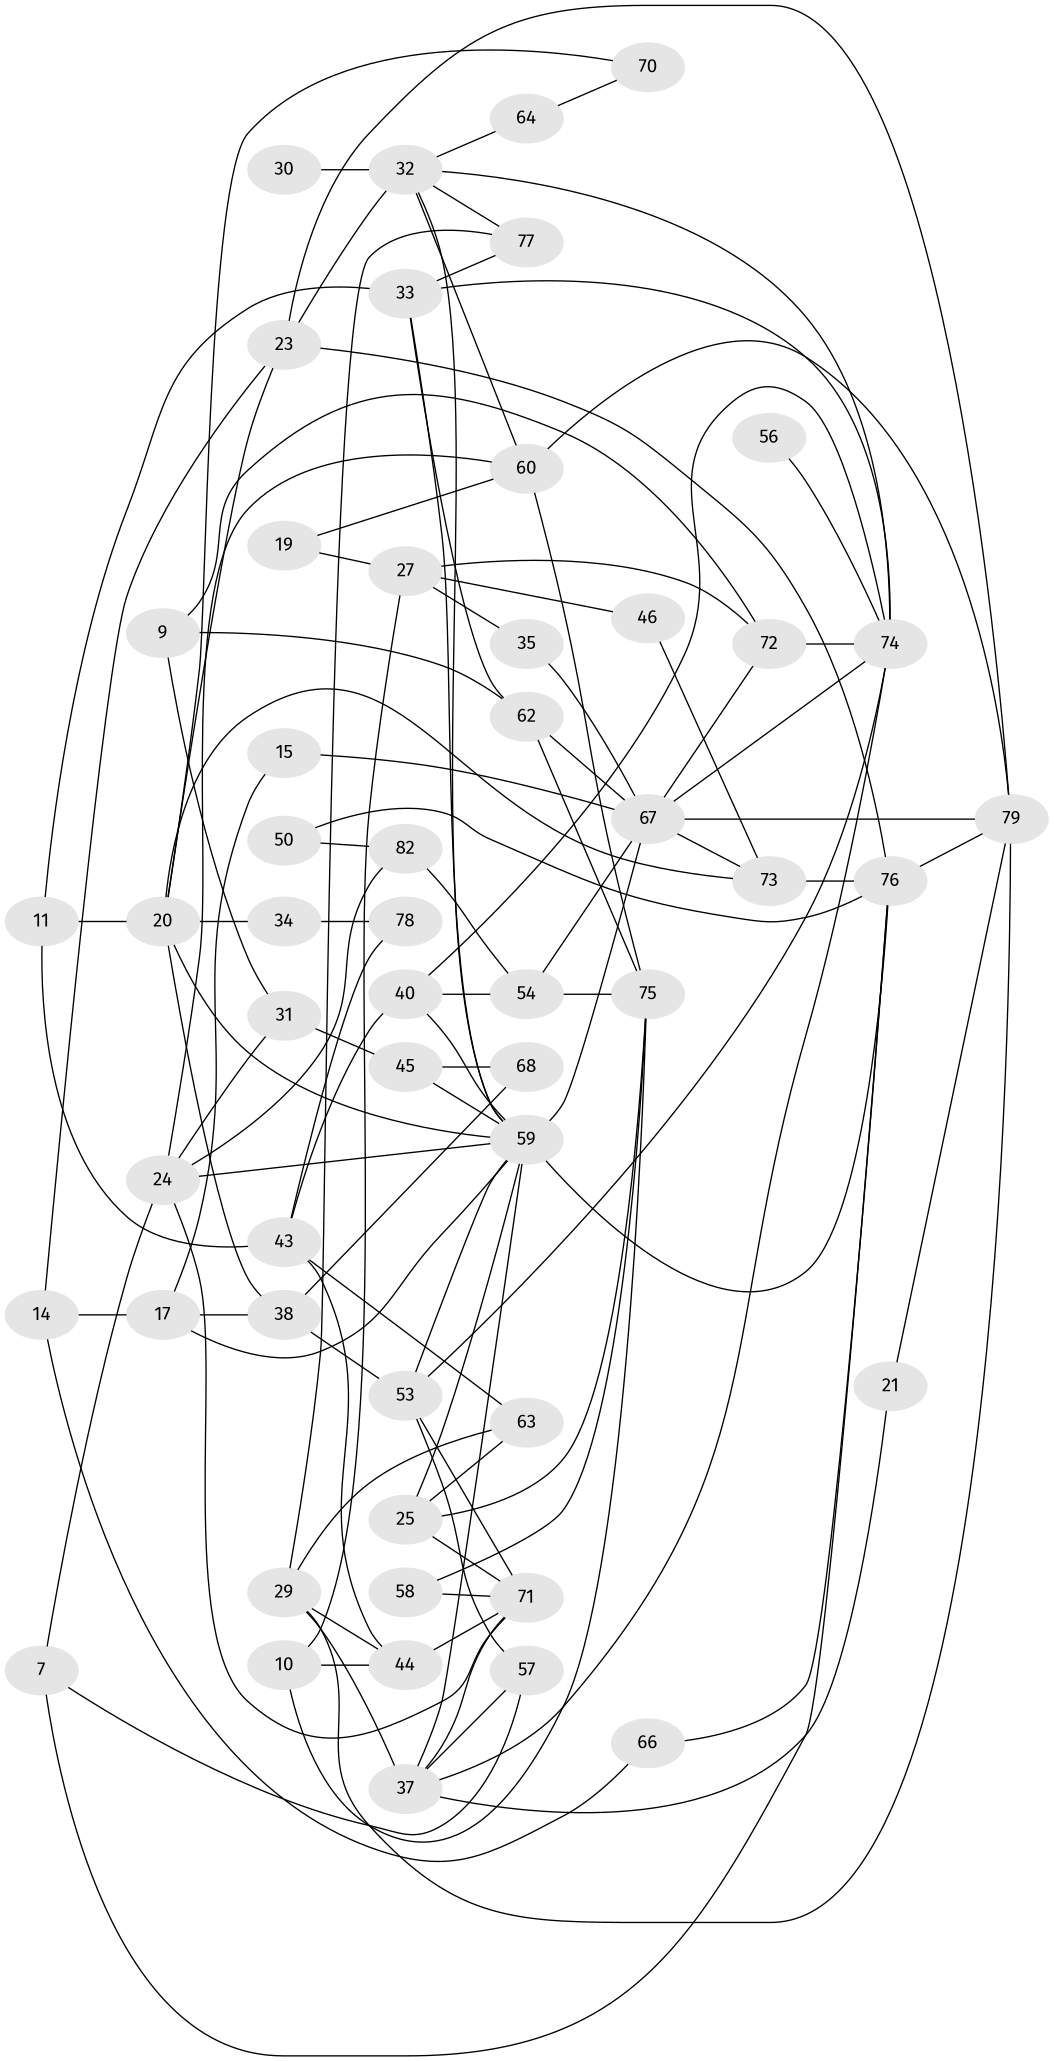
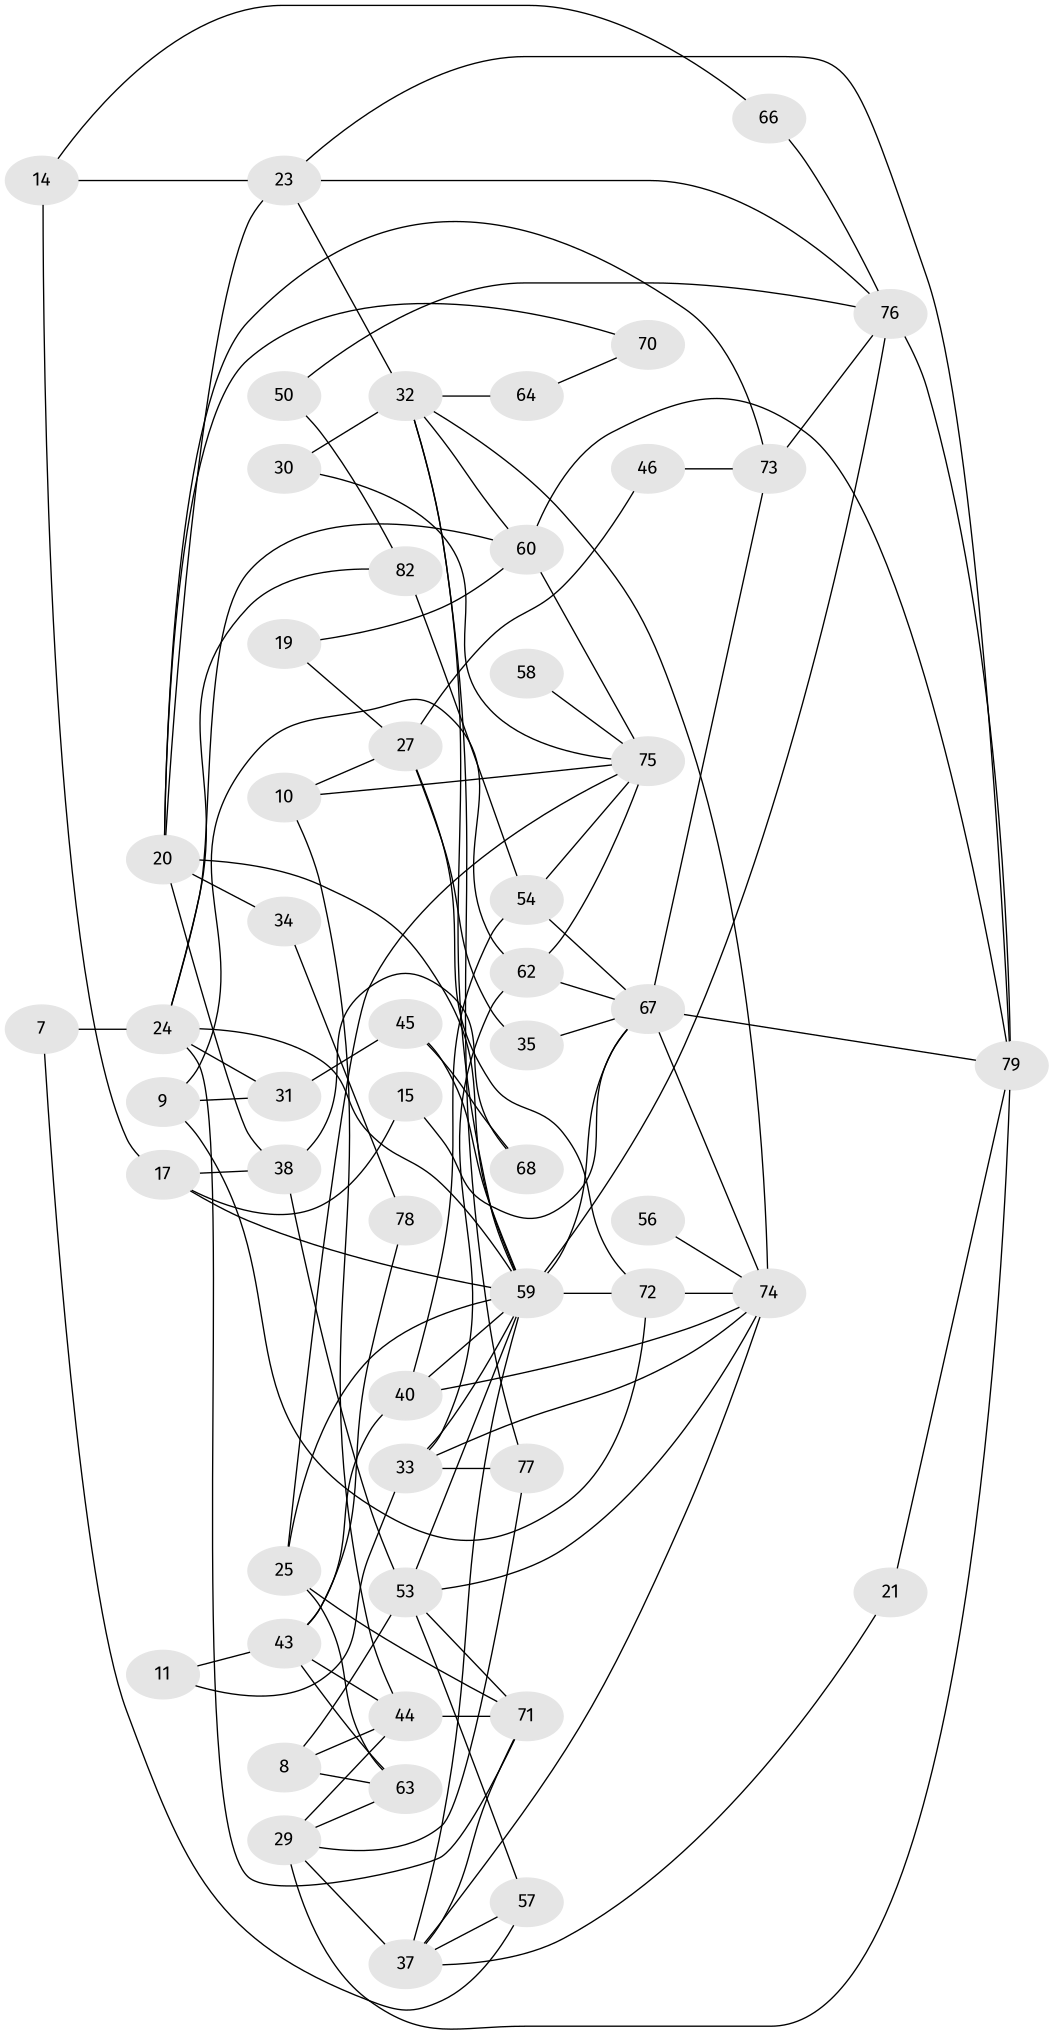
none -> (465, 620)
(711, 728) -> (588, 1293)
(103, 922) -> none
(466, 1595) -> none
none -> (284, 1768)
(731, 1867) -> none
